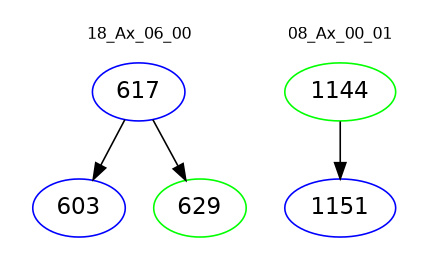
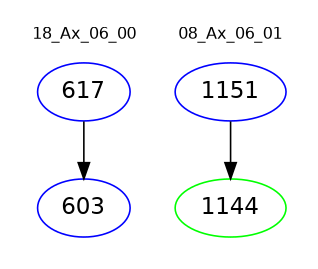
(340, 35) -> (231, 35)
(340, 142) -> (231, 142)
(200, 208) -> none
